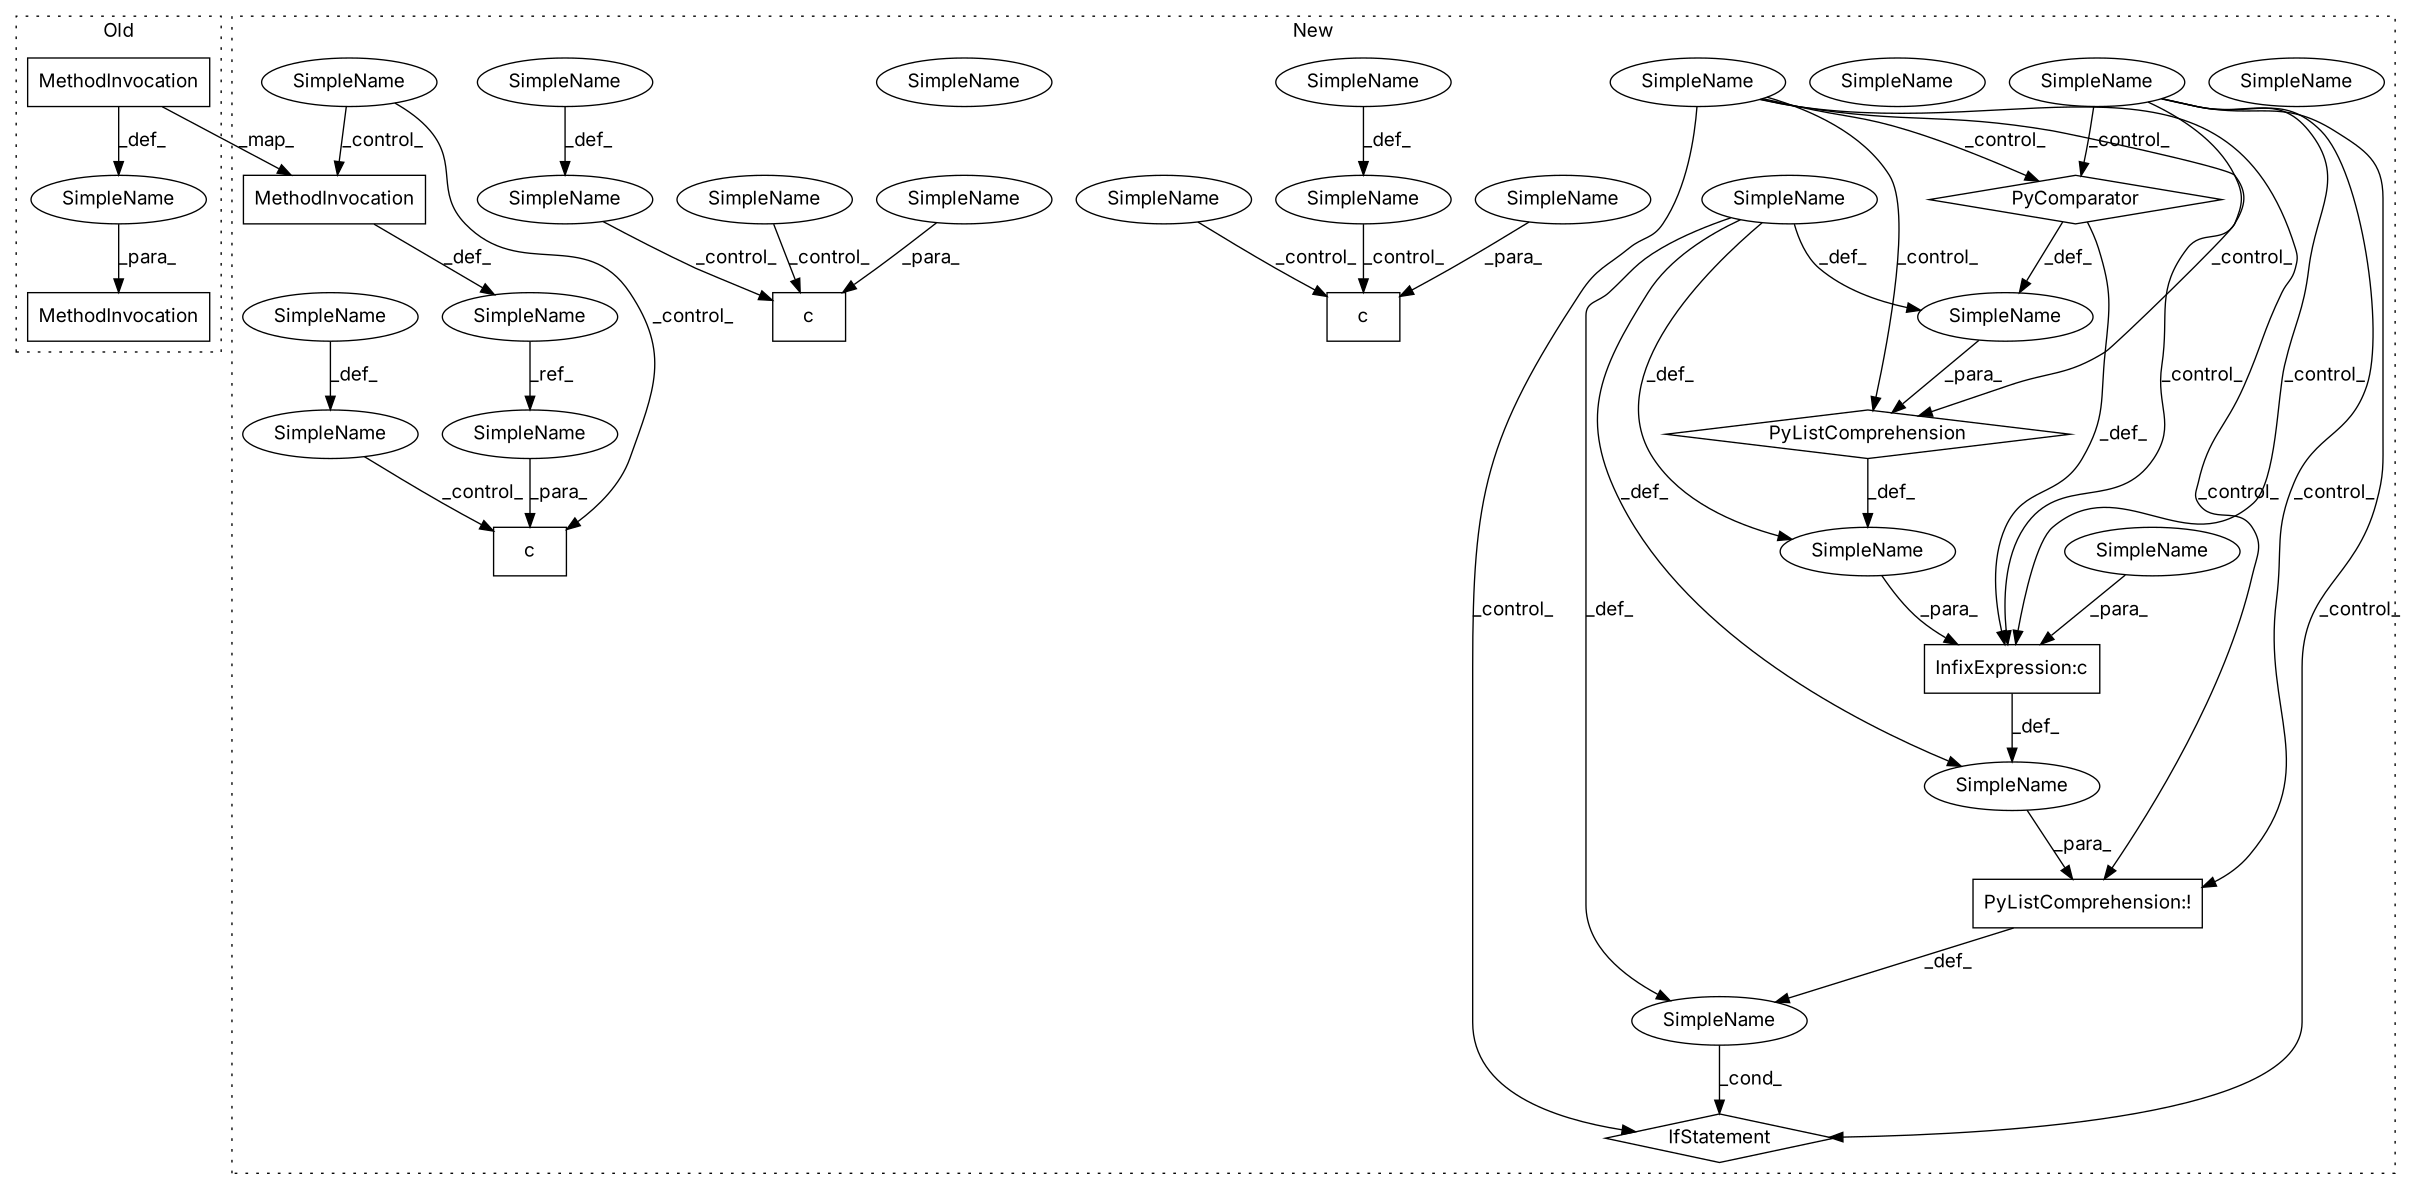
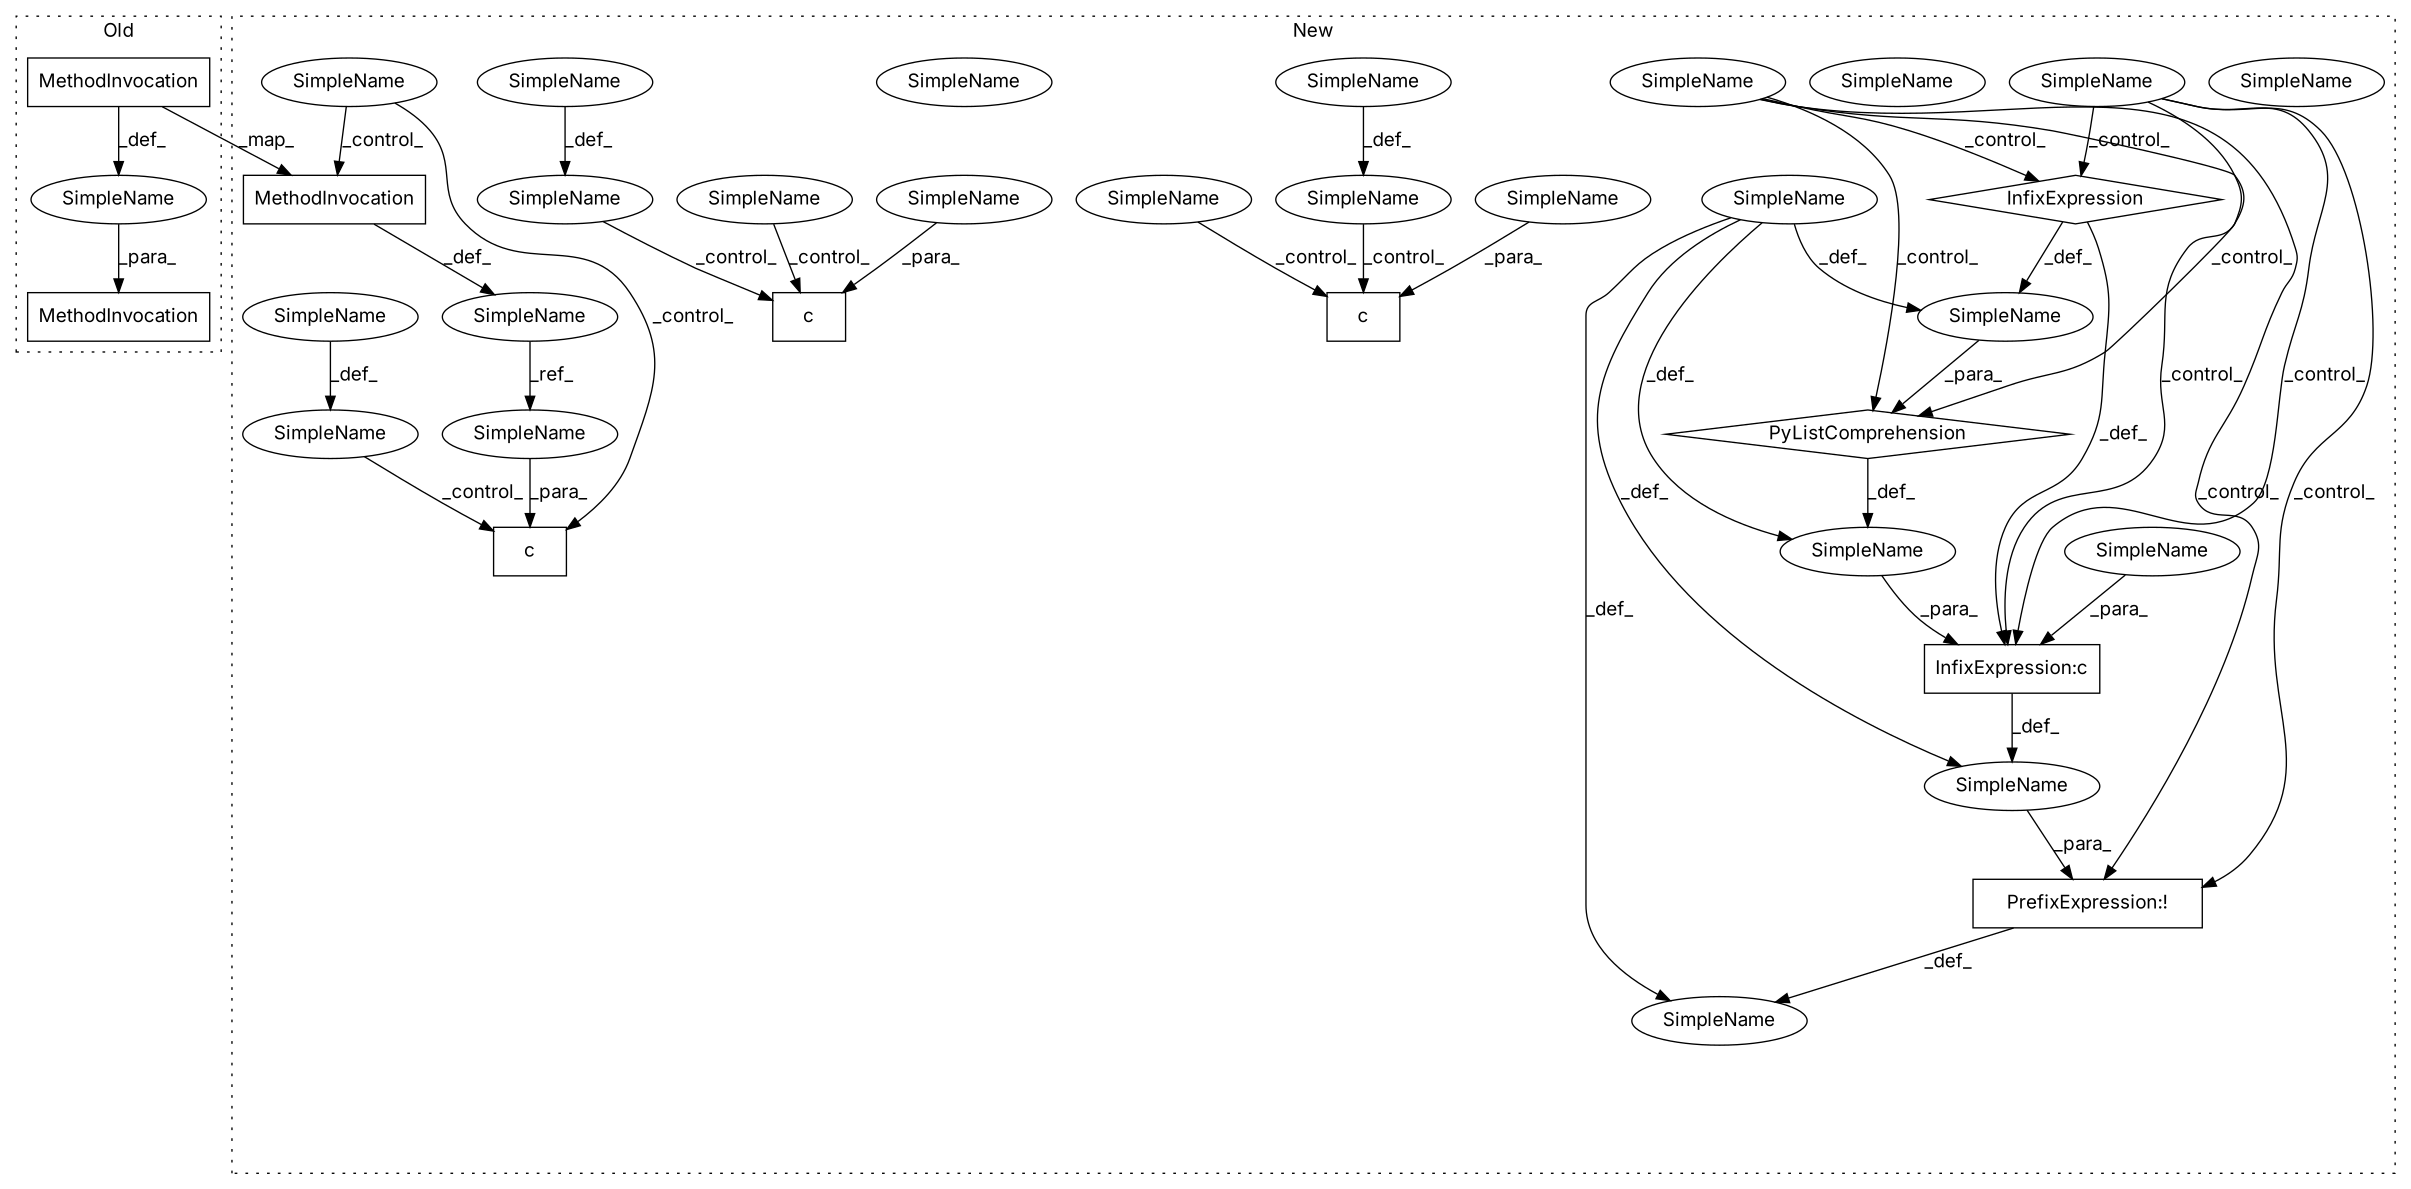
(2076, 200) -> (2076, 200)
(2088, 904) -> (2088, 904)
(1719, 1138) -> none
